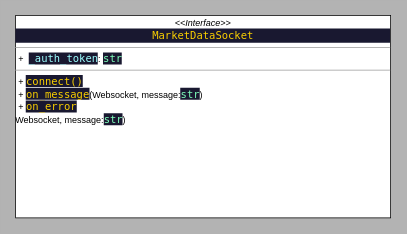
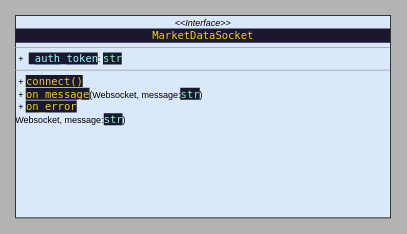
(203, 117) -> (203, 117)
